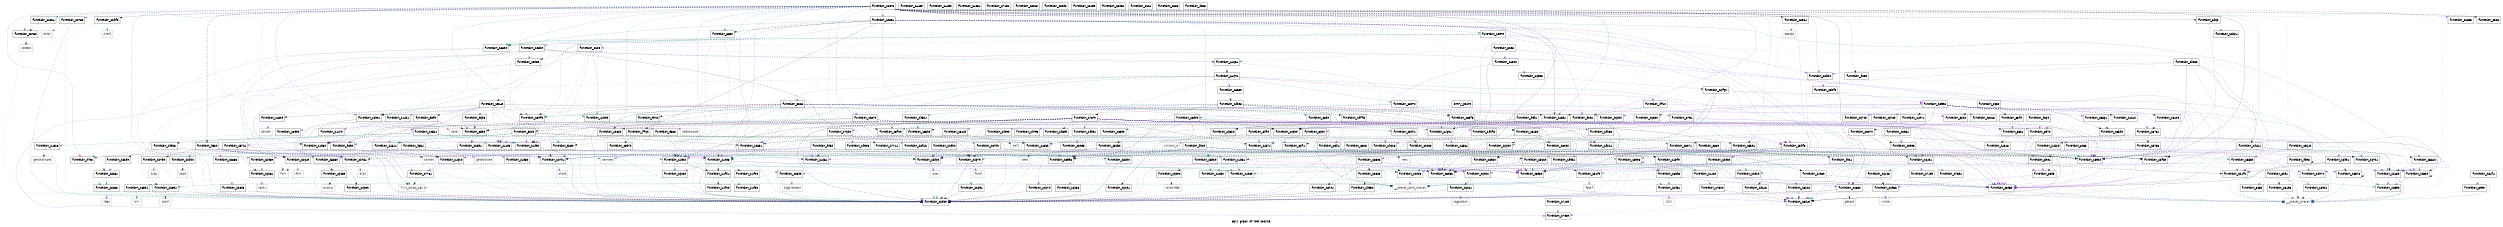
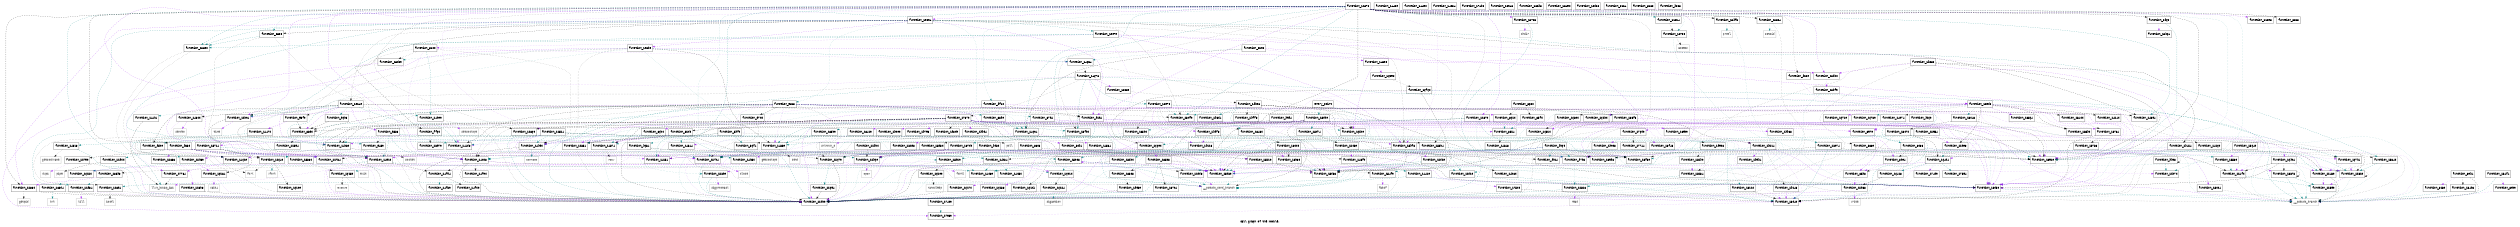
(705, 135) -> (691, 110)
